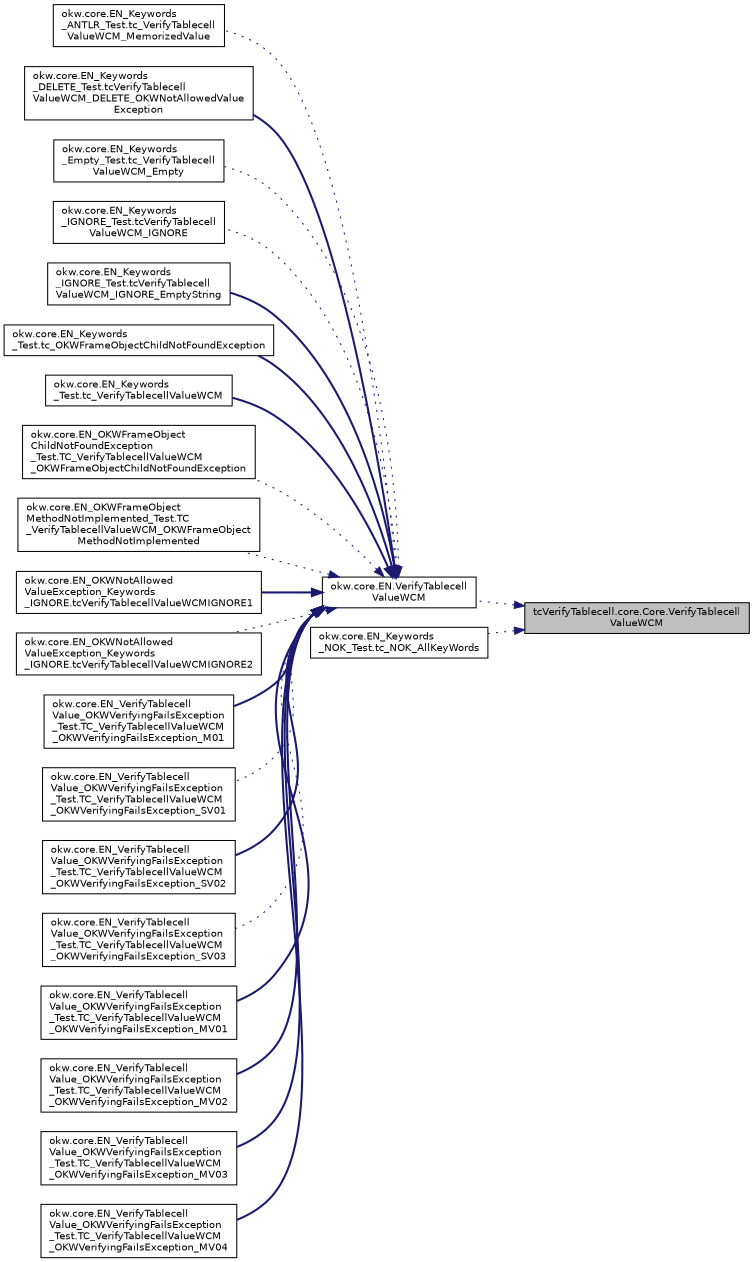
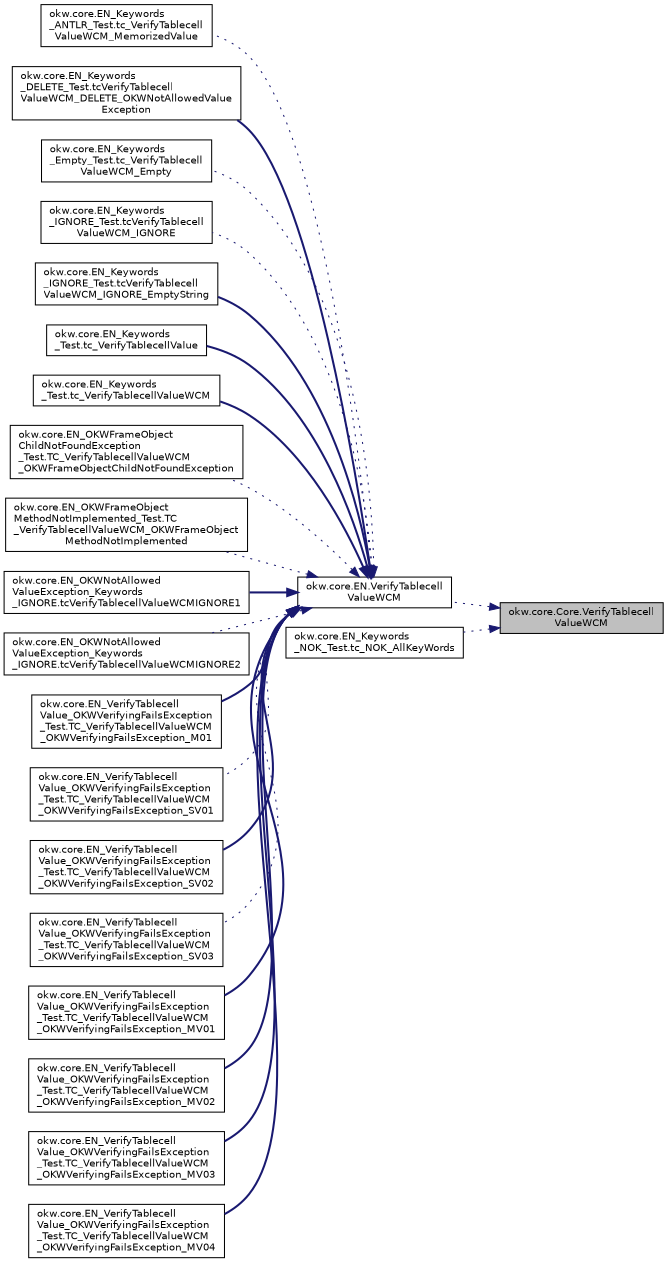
(139, 340) -> (127, 340)
(637, 618) -> (582, 618)
